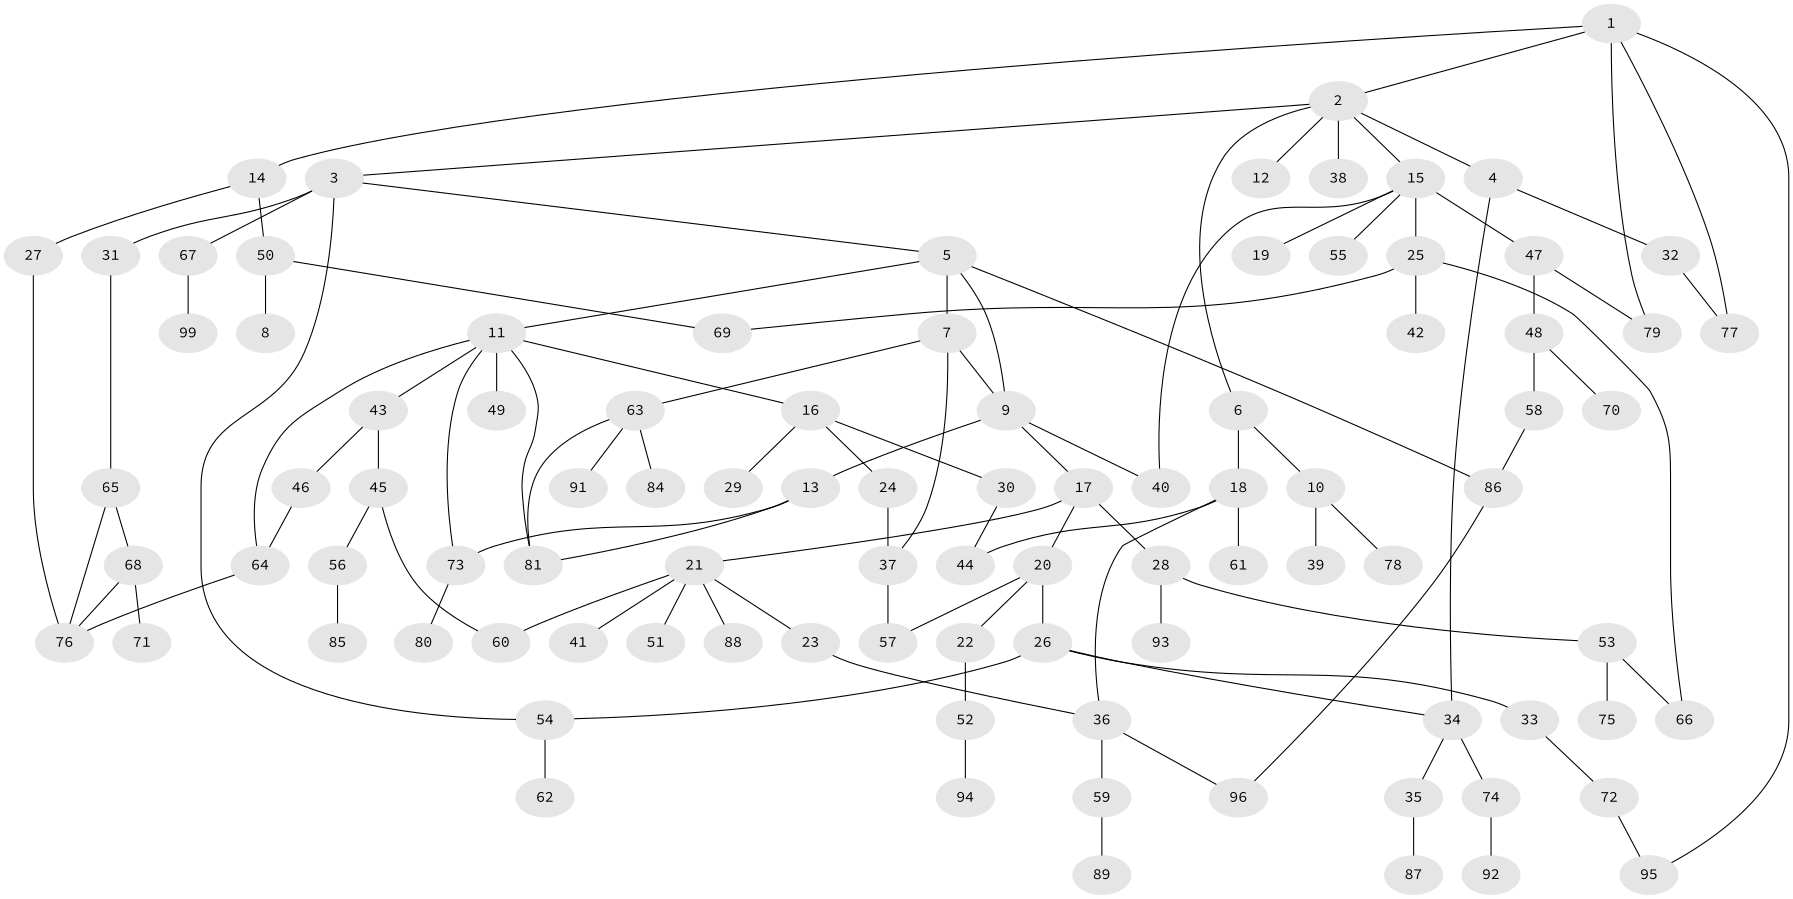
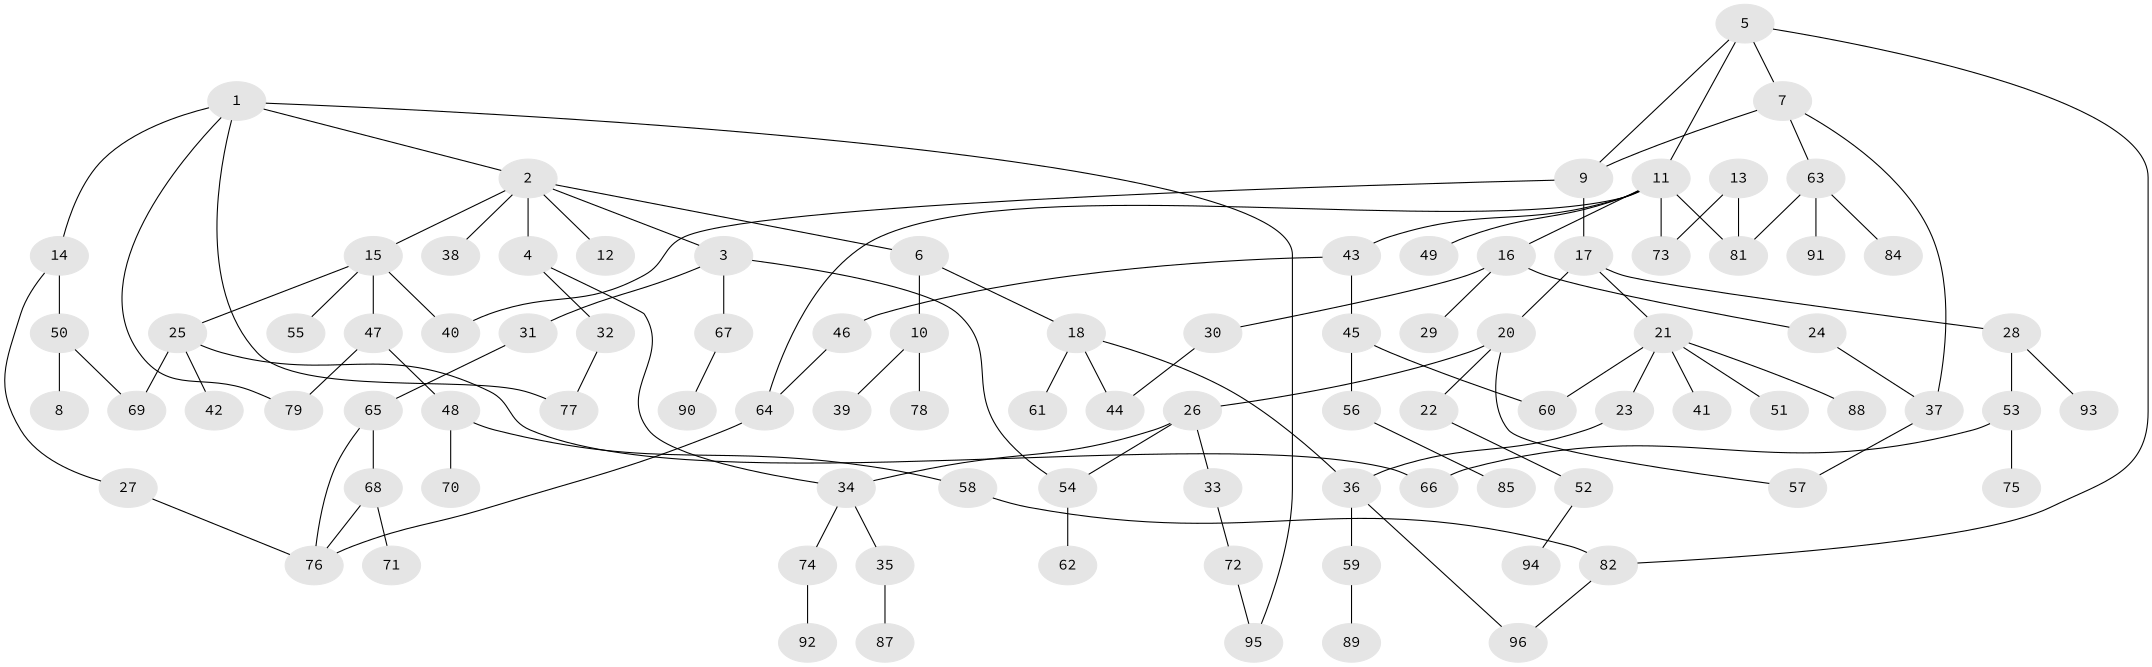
(641, 217) -> none
(1261, 256) -> none
(188, 333) -> (687, 411)
(914, 444) -> none
(1493, 488) -> (1608, 565)
(424, 643) -> none
